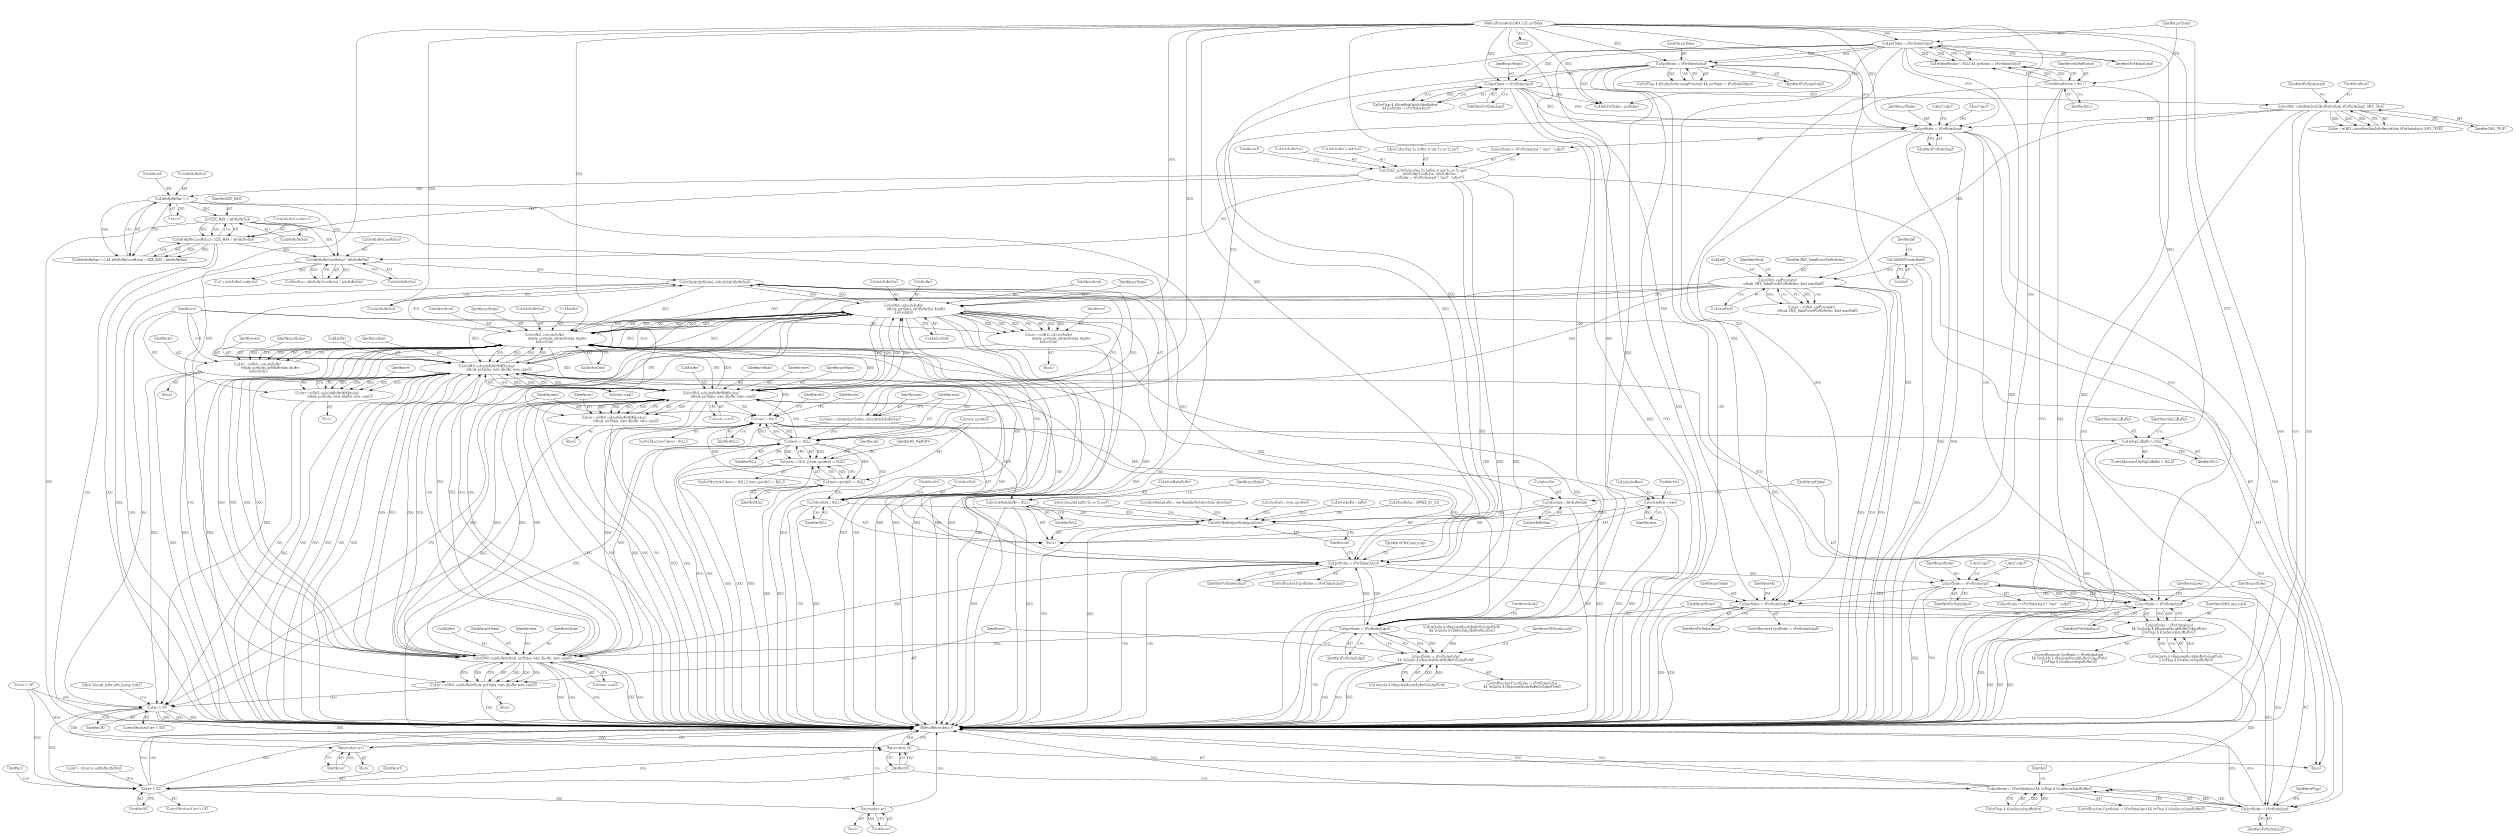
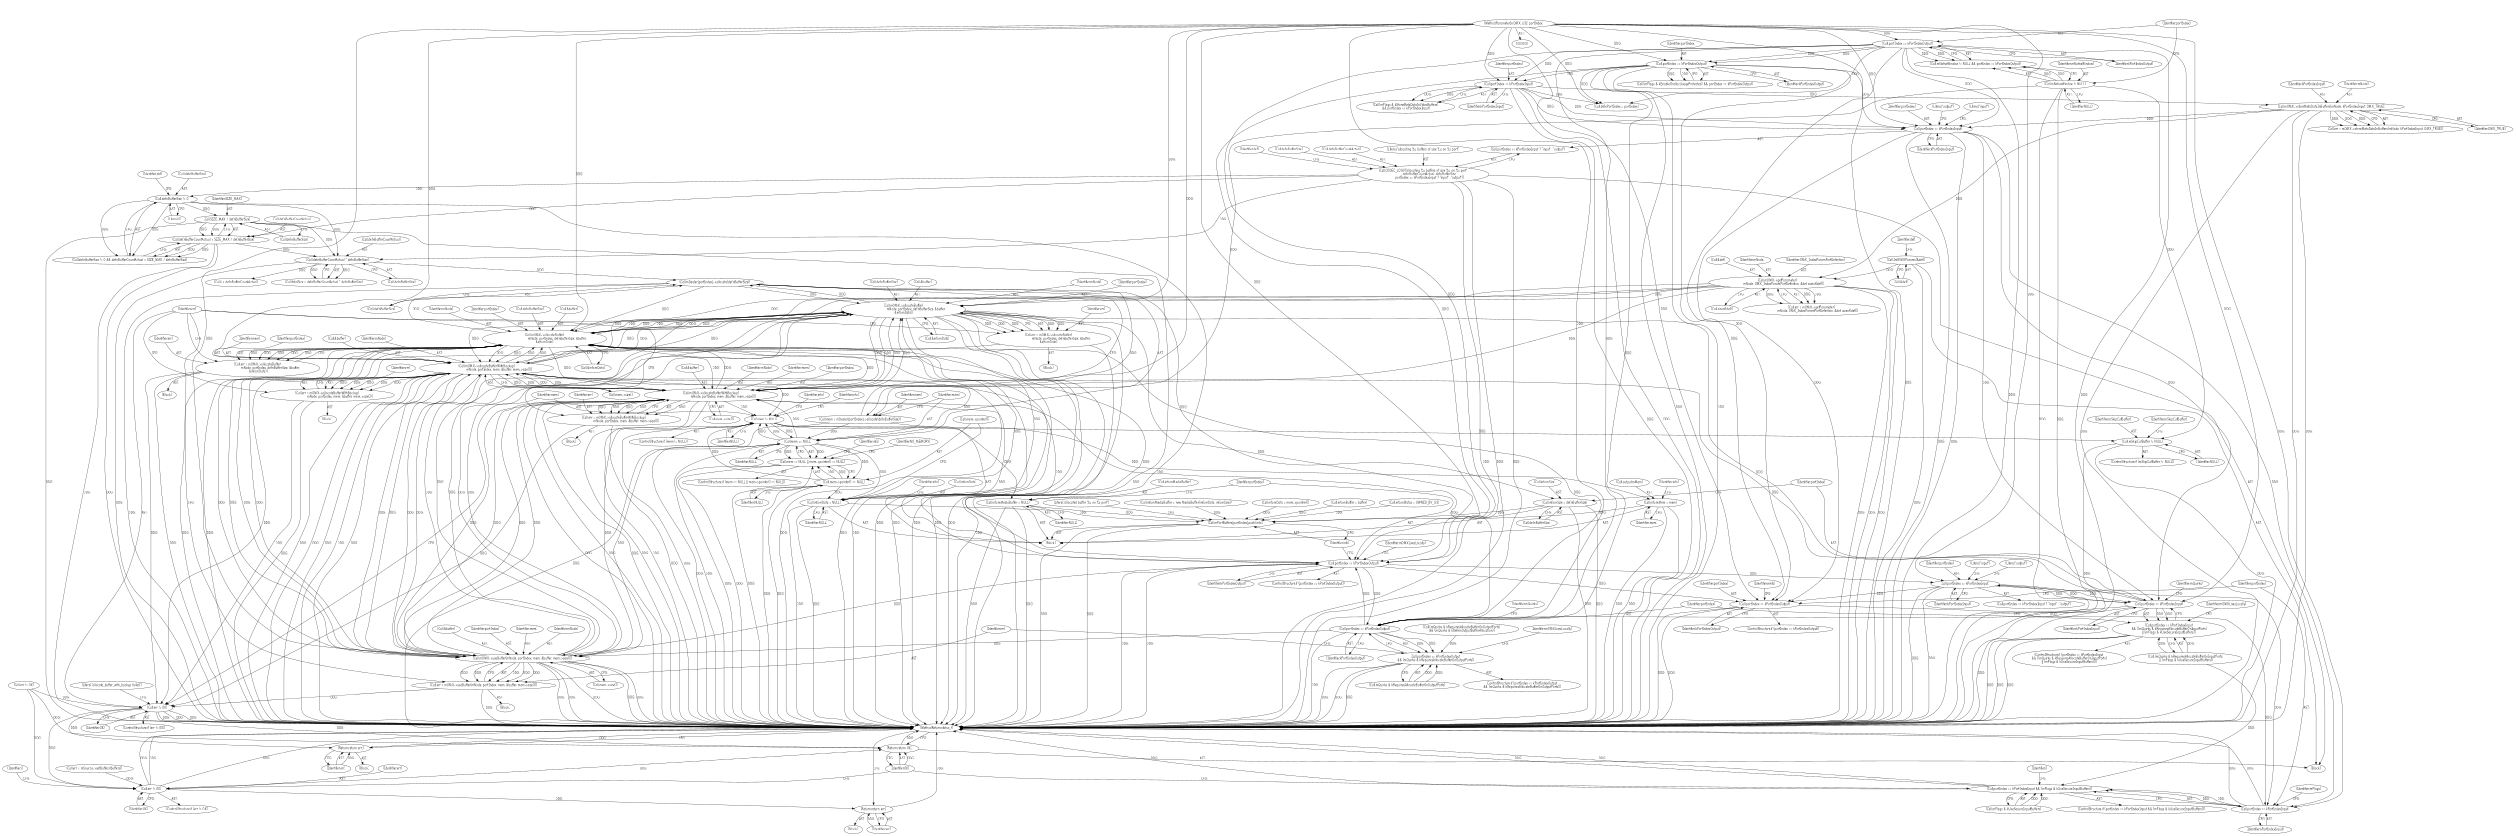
(894, 438) -> (919, 470)
